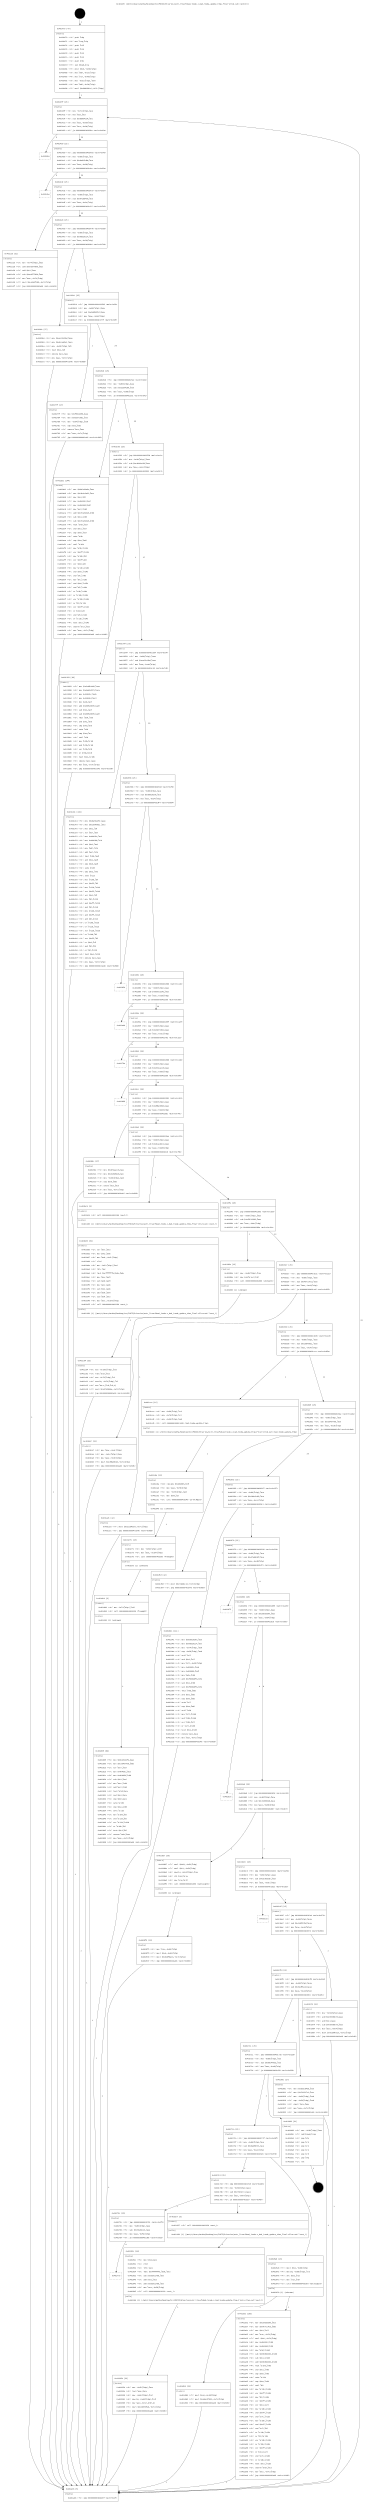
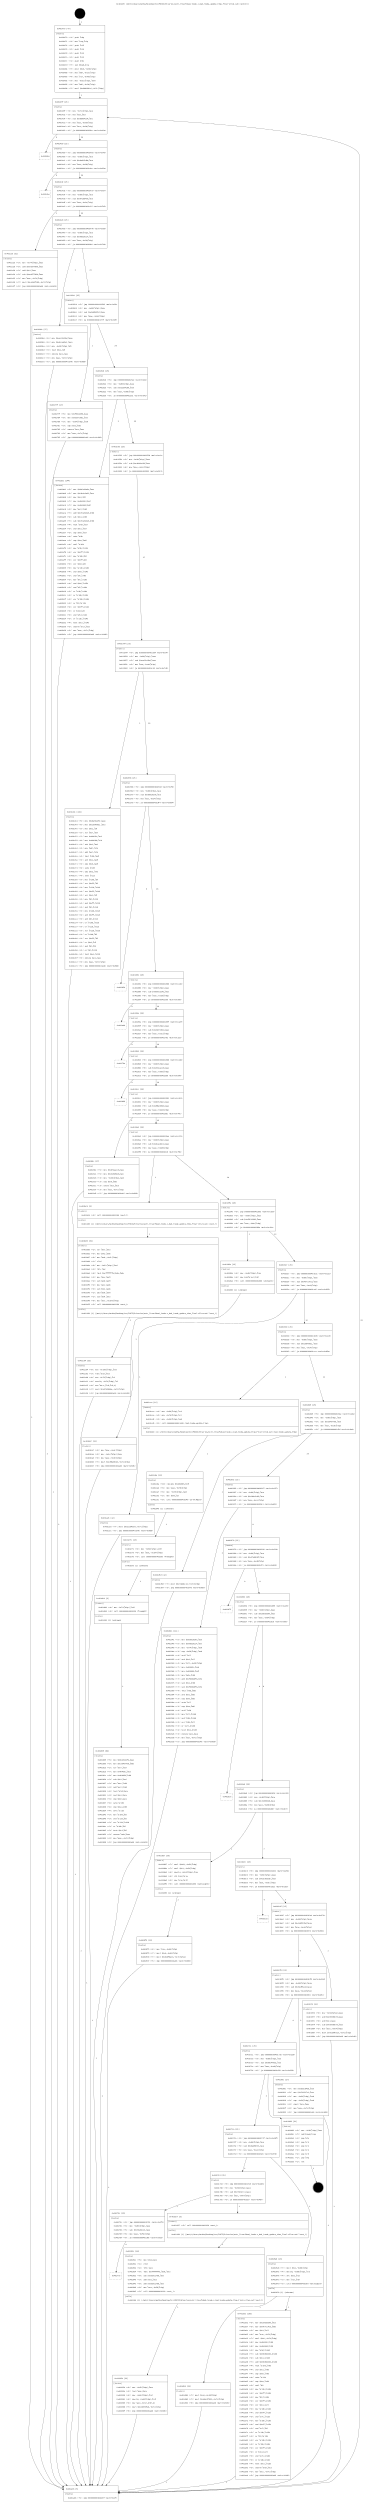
(87, 723) -> none
